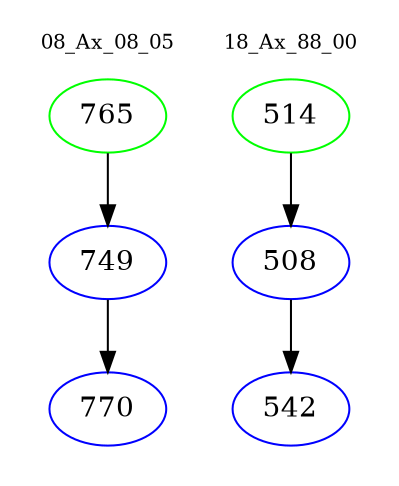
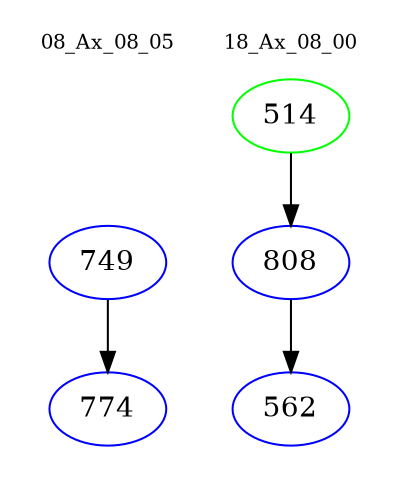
(291, 44) -> (291, 44)
(108, 116) -> none
(291, 262) -> (291, 262)
(108, 409) -> (108, 409)
(291, 409) -> (291, 409)
